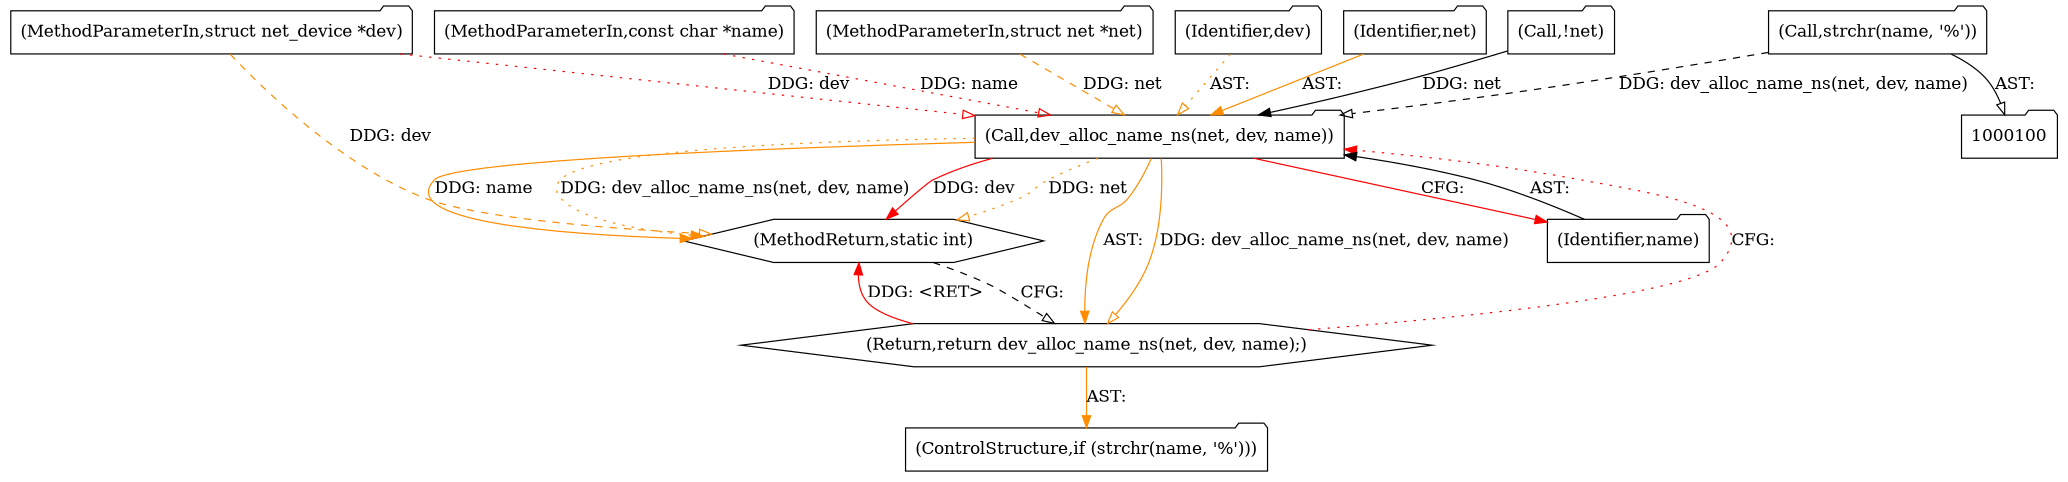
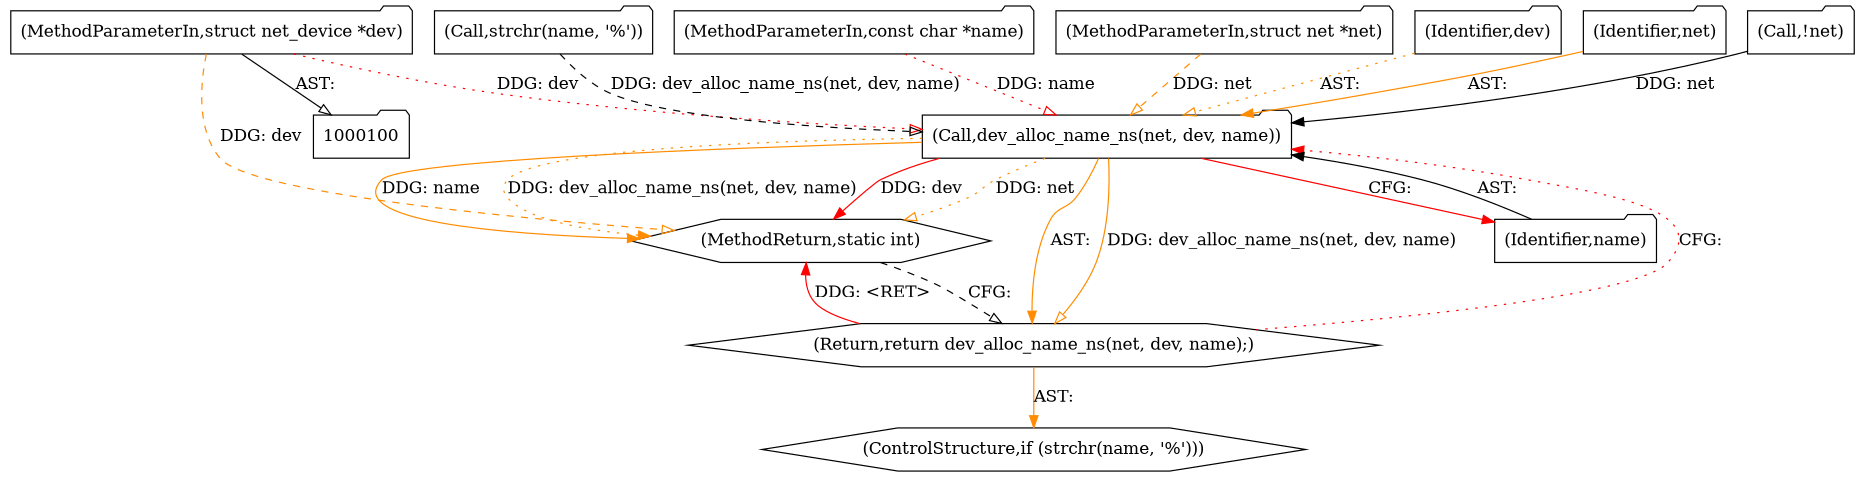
(1981, 74) -> (281, 81)
(1087, 449) -> (1034, 449)
